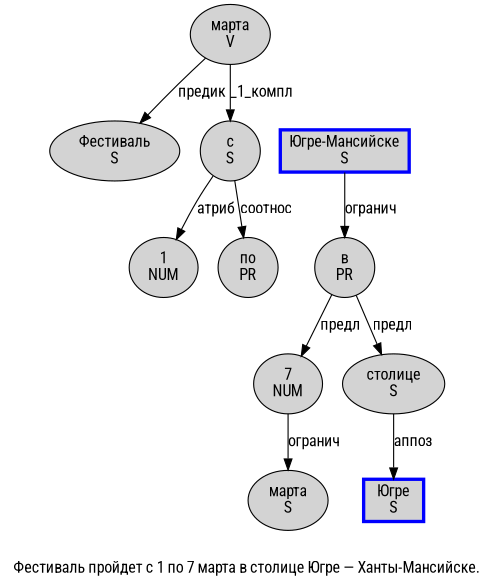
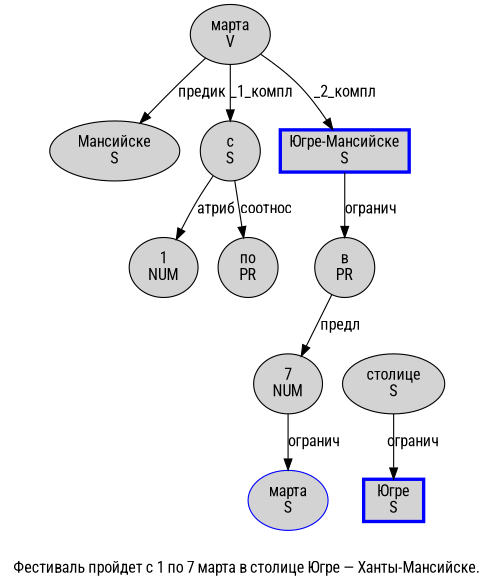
none -> (297, 84)
(115, 151) -> (115, 151)
(367, 320) -> none
(413, 442) -> (413, 442)
(288, 500) -> (288, 500)
